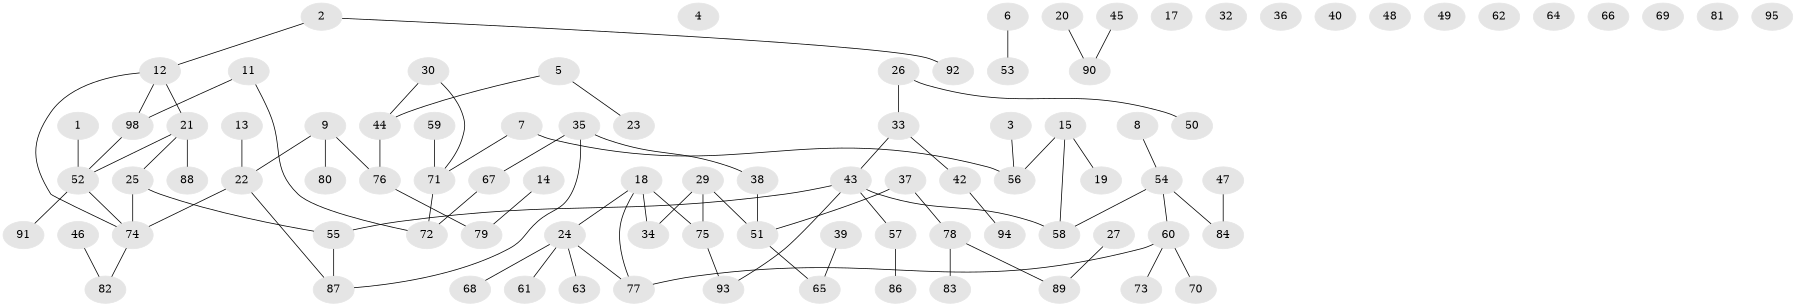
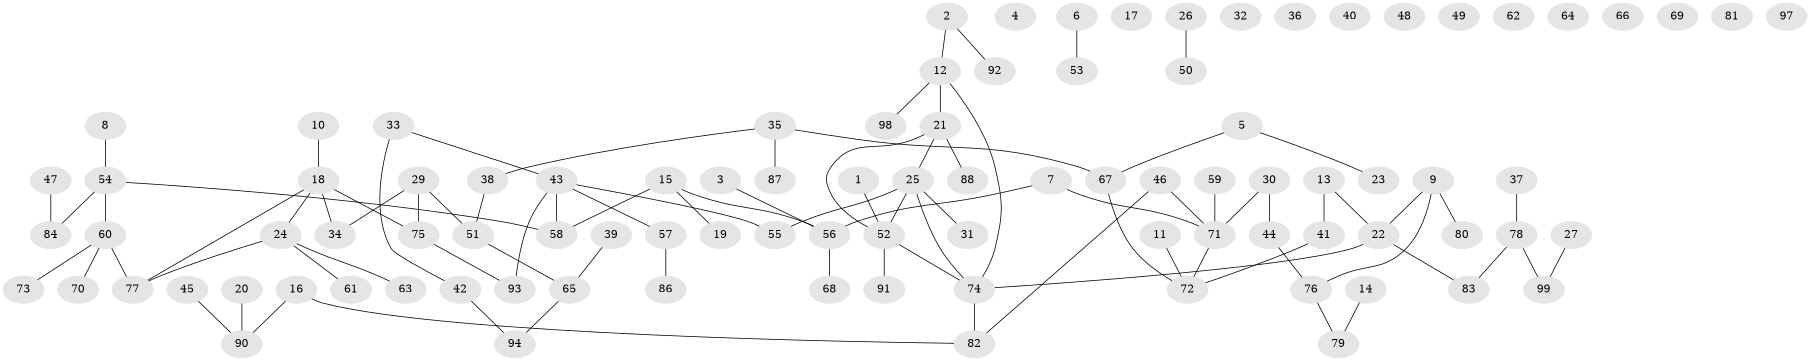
(1772, 17) -> (1787, 17)
(467, 94) -> (1173, 151)
(190, 98) -> none
(899, 99) -> none
none -> (318, 126)
(105, 153) -> (900, 205)
none -> (1187, 208)
(833, 211) -> none
(288, 235) -> (1424, 262)
none -> (968, 235)
none -> (1324, 235)
(334, 262) -> none
(518, 262) -> (830, 262)
none -> (297, 290)
(1059, 290) -> (1544, 290)
none -> (542, 317)
